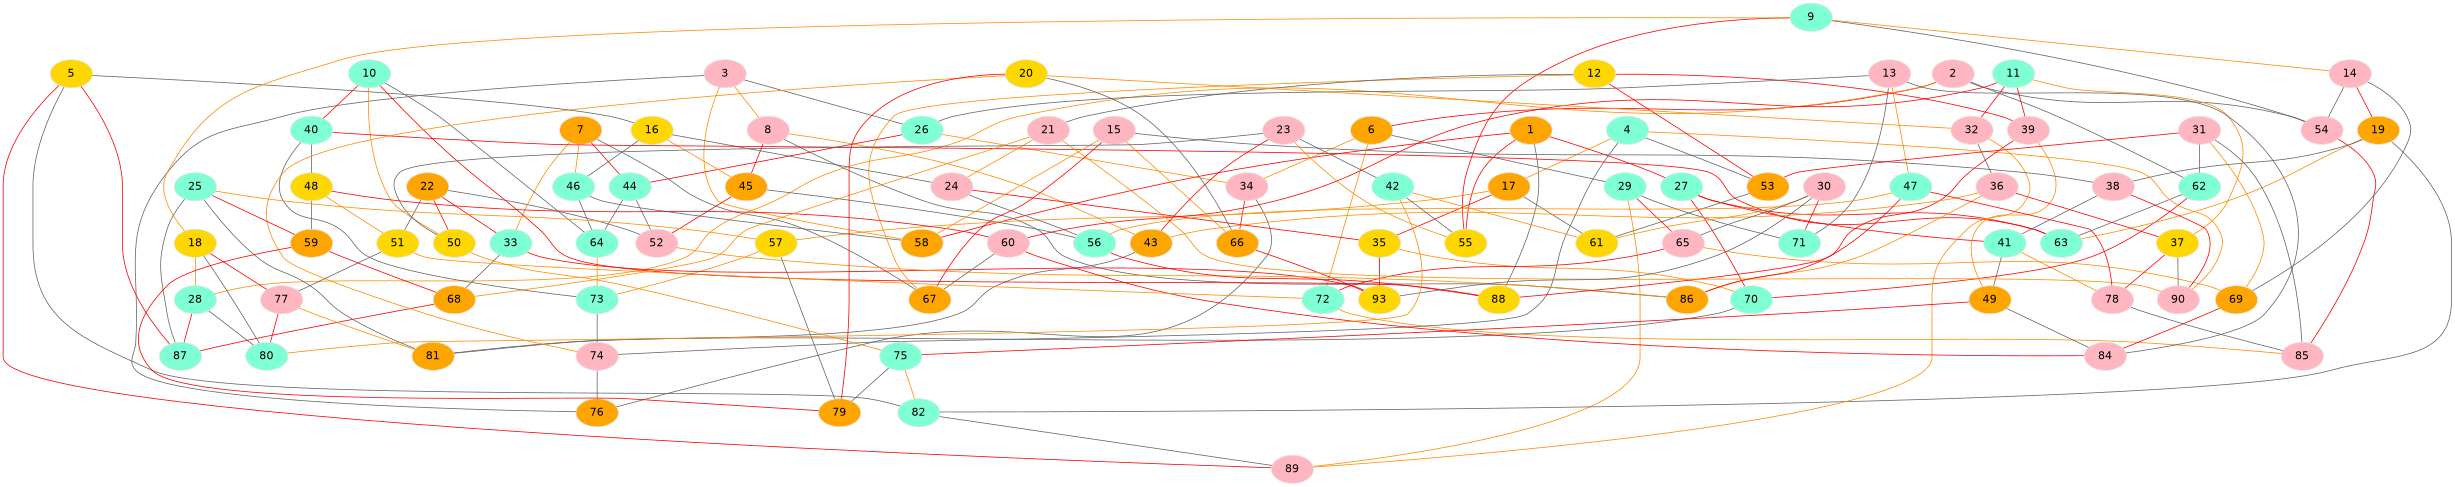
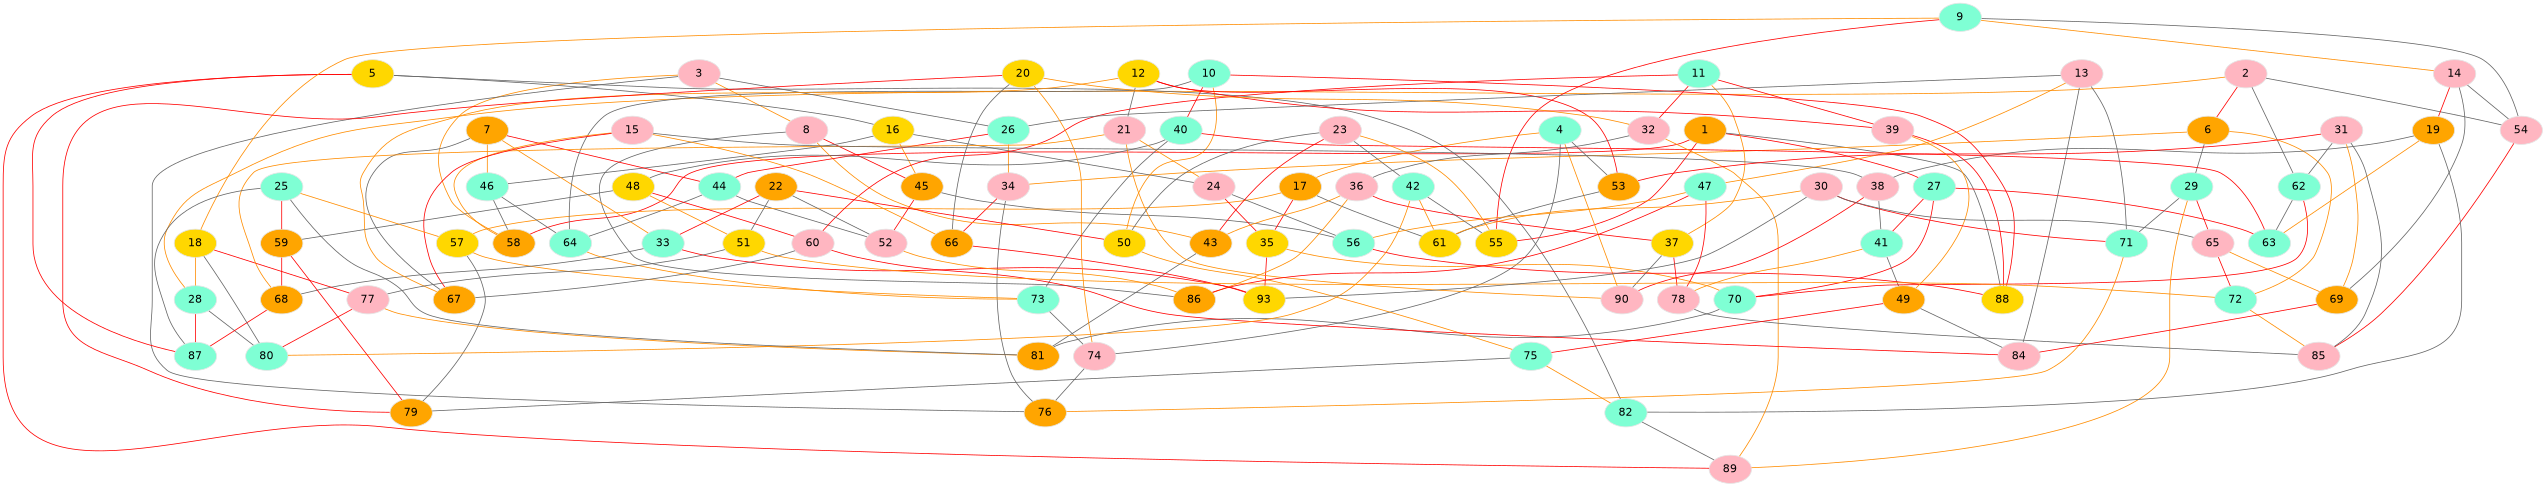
none -> (1627, 397)
